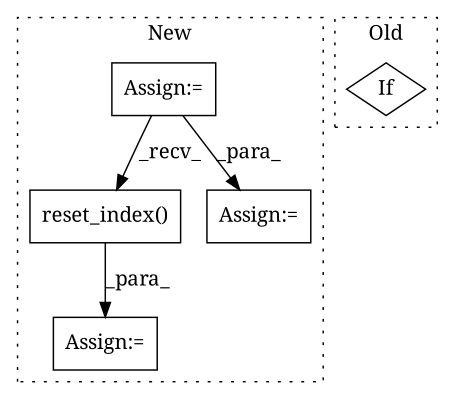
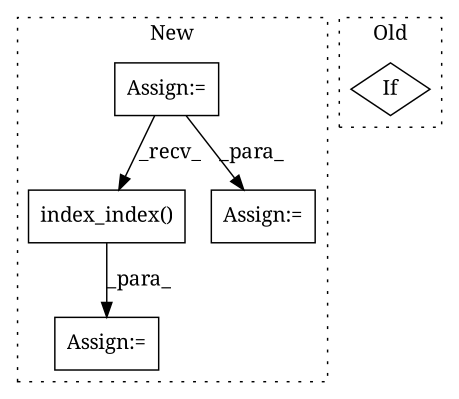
(105, 216) -> (107, 216)
